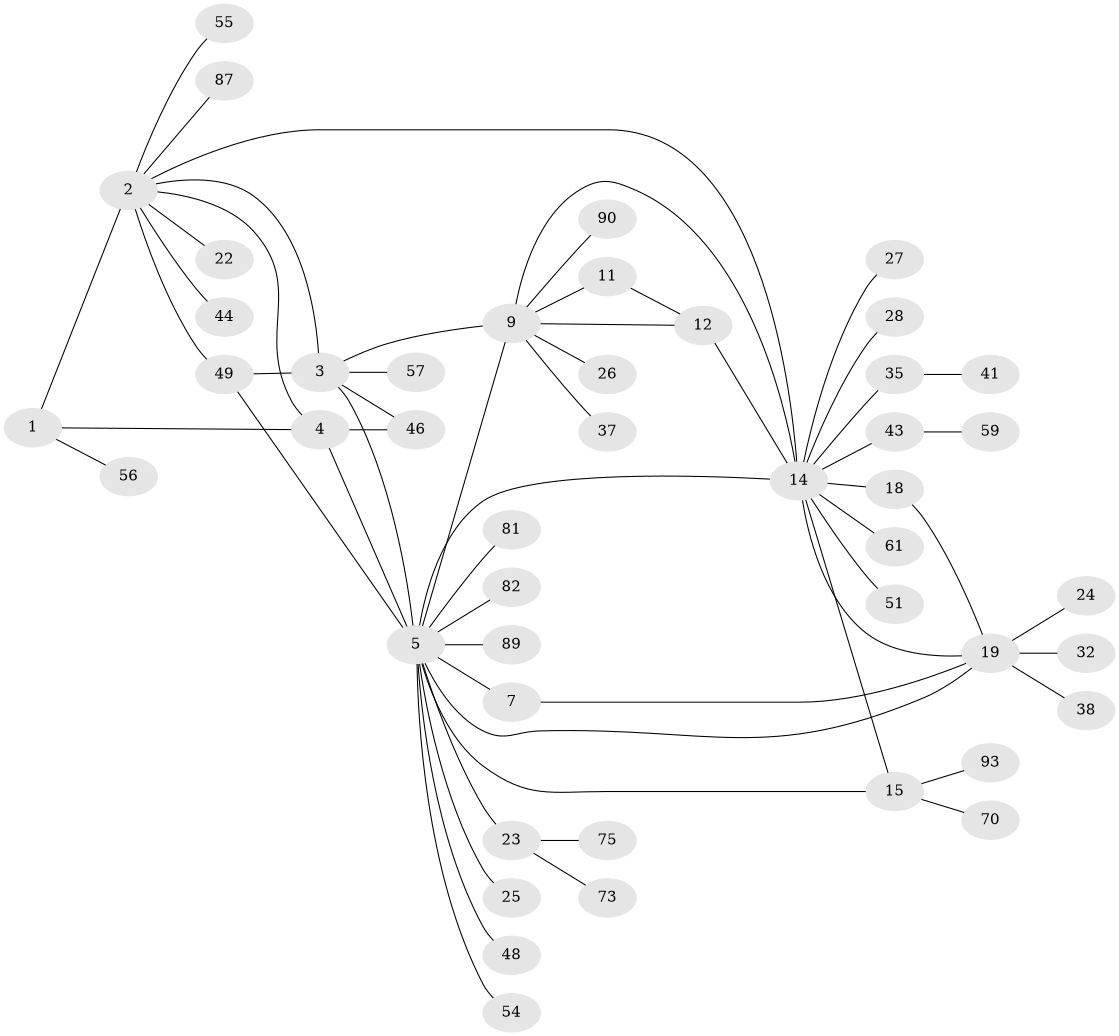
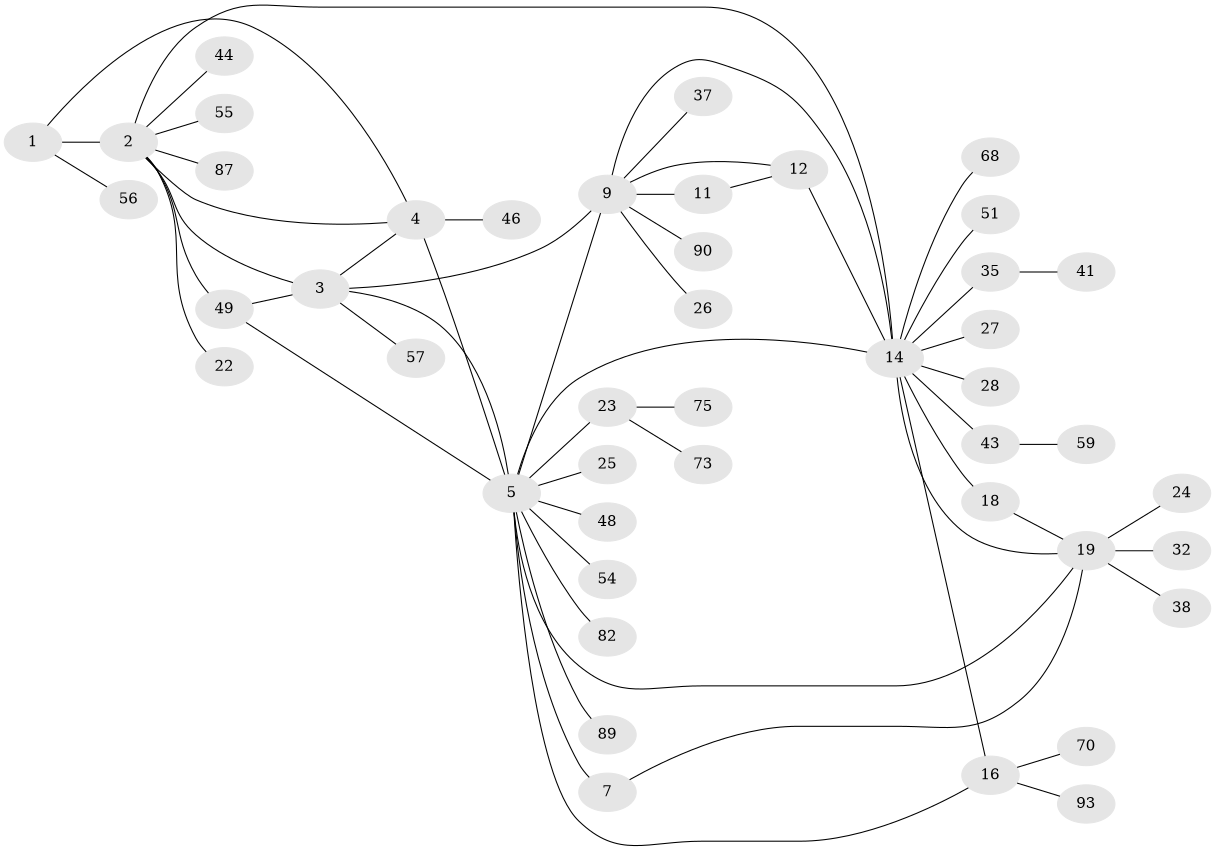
(368, 401) -> (368, 254)
(512, 530) -> none
(895, 547) -> (990, 157)
(895, 792) -> (990, 775)
